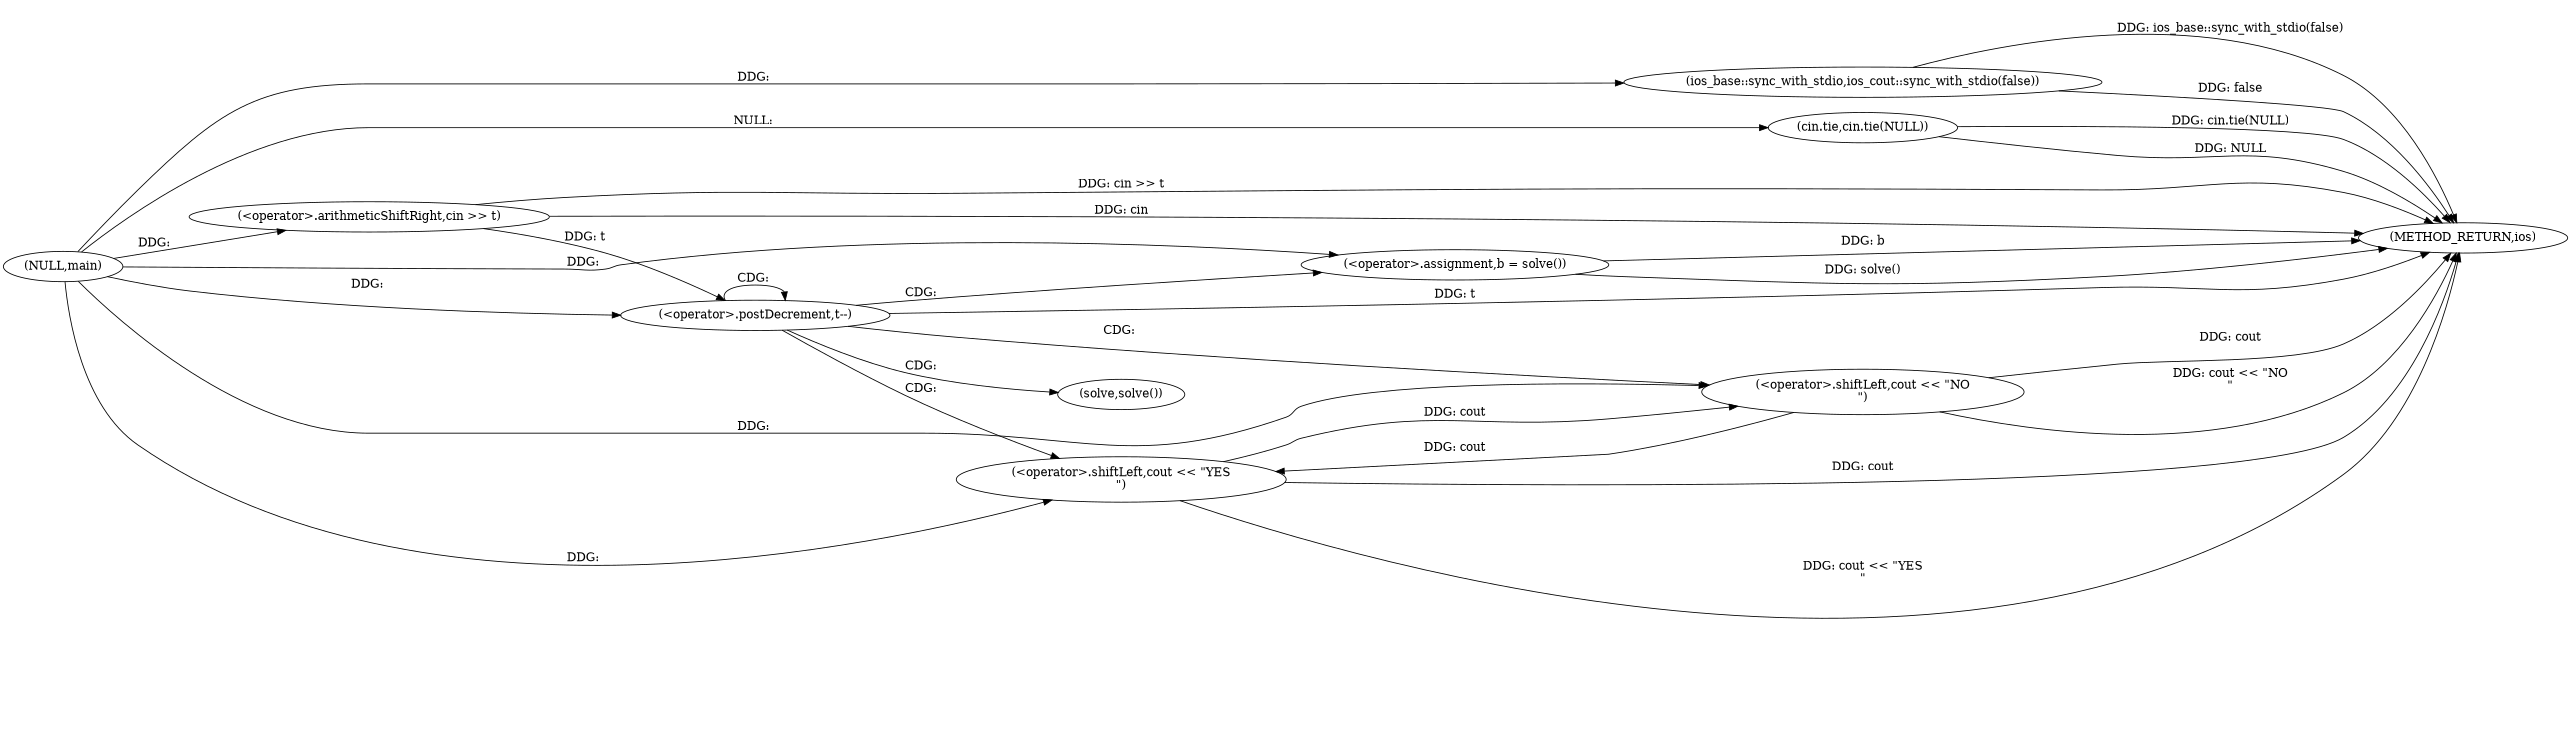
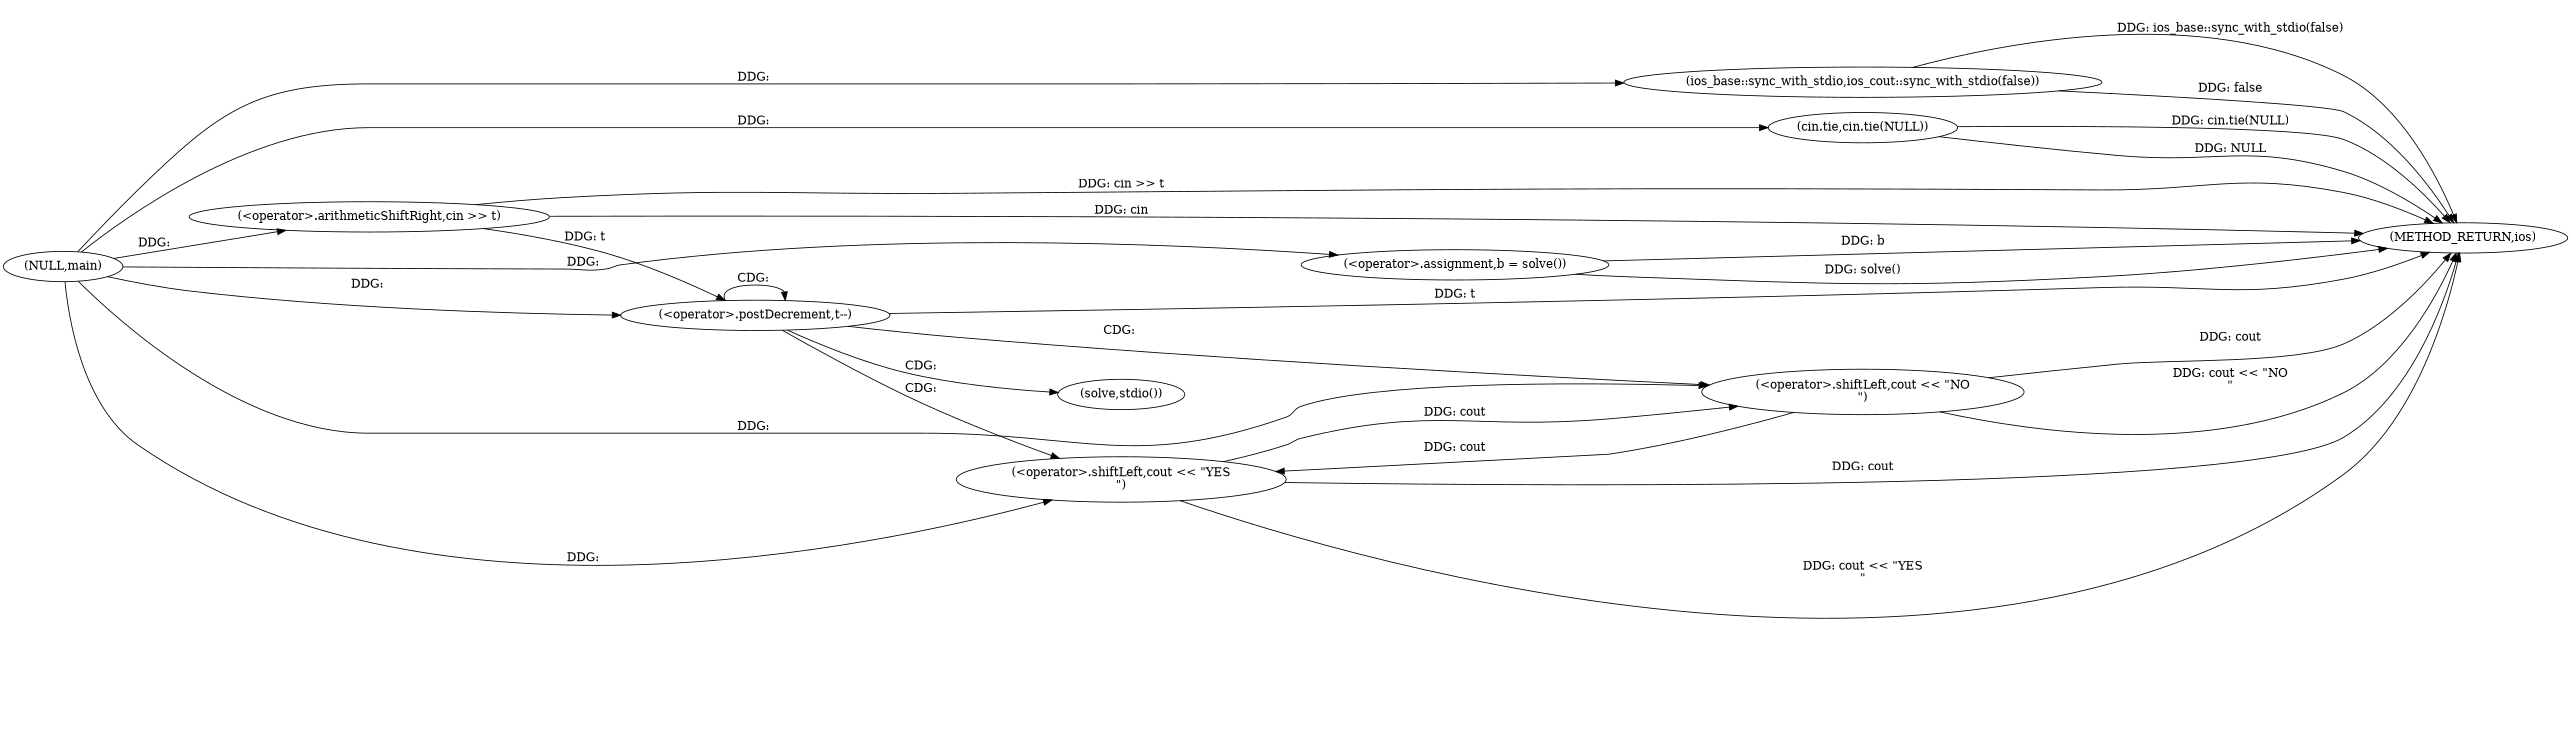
(755, 121) -> (755, 121)
(1085, 288) -> none
(1121, 394) -> (1121, 394)
